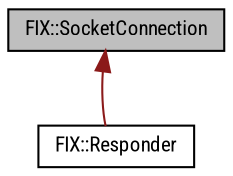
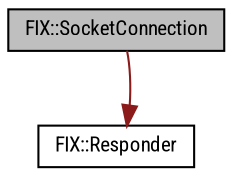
(103, 99) -> (130, 78)
